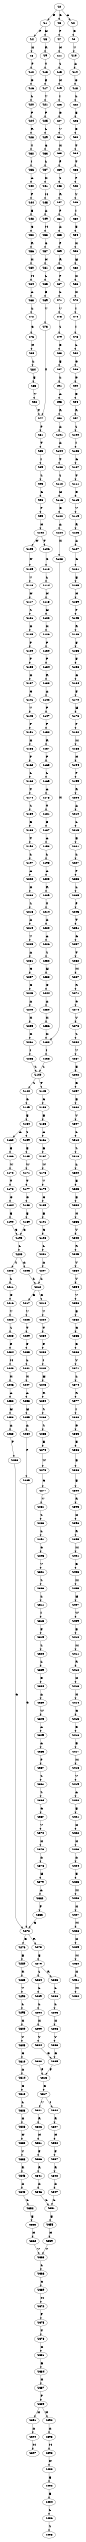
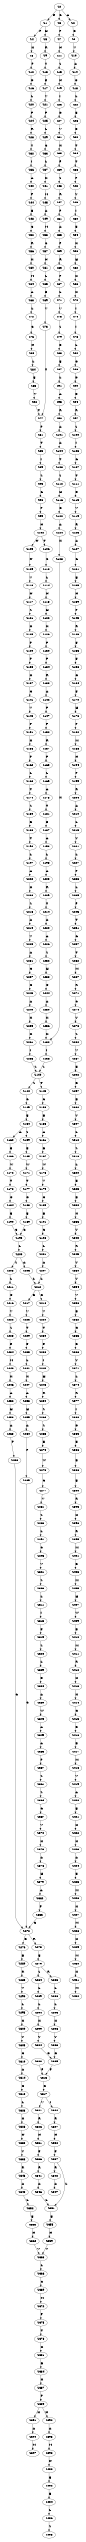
(76, 839) -> (76, 839)
(53, 2199) -> (65, 2184)
